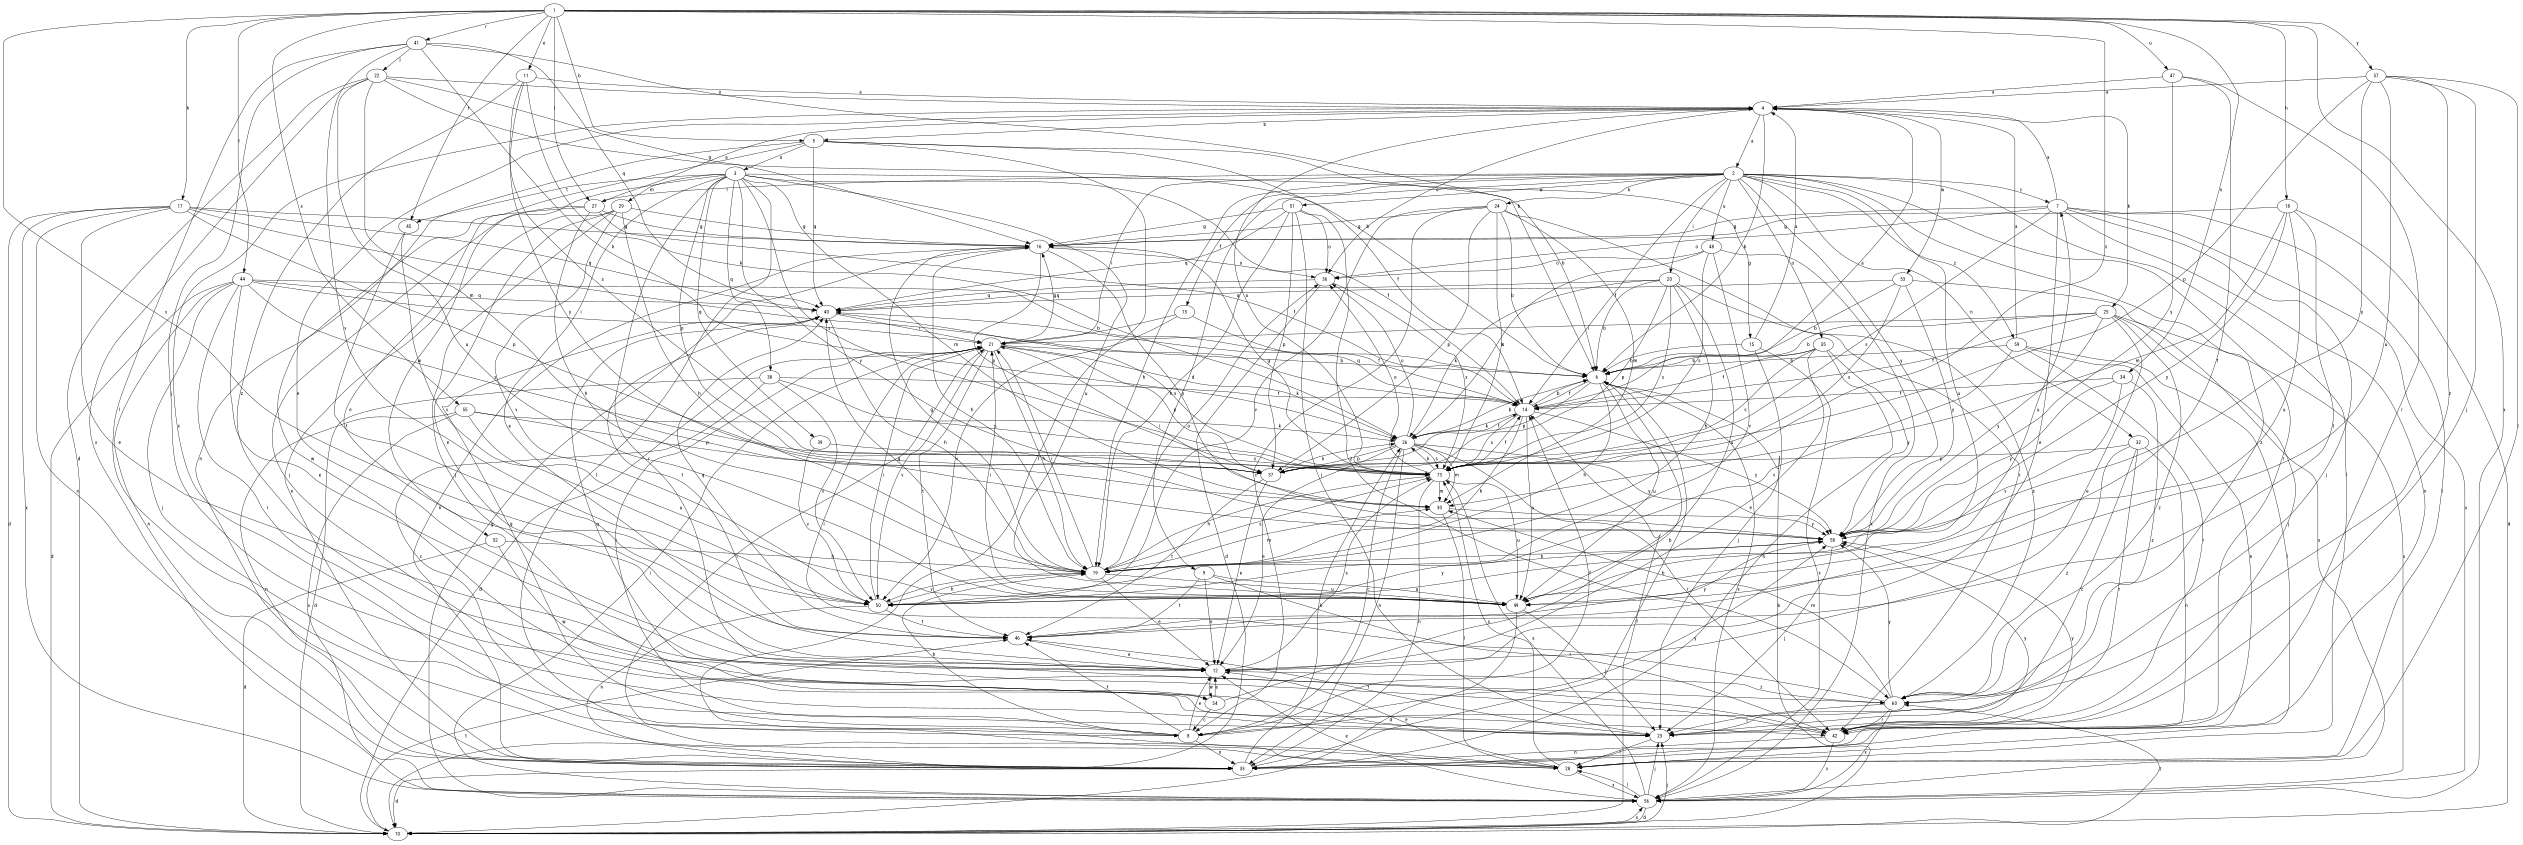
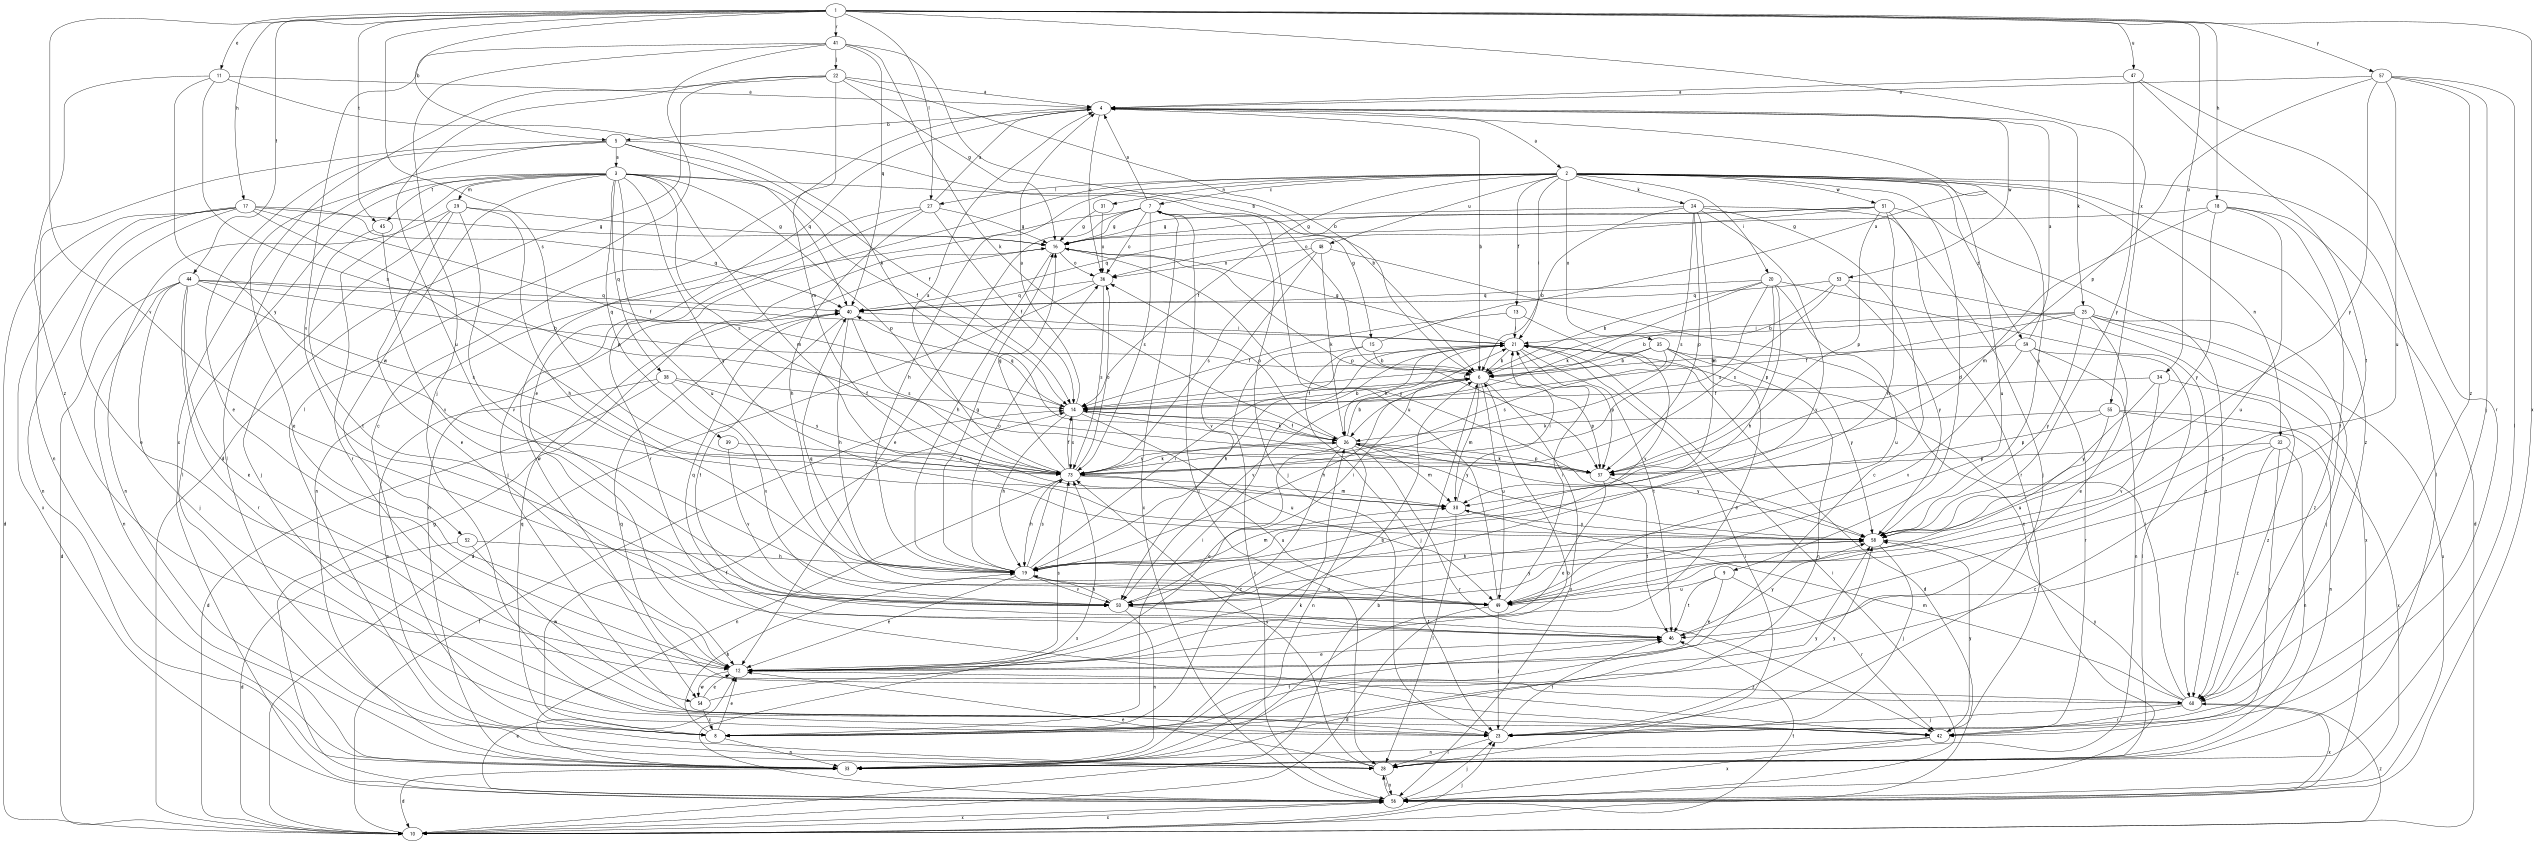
none -> (1103, 206)
none -> (1467, 441)
(1645, 818) -> (963, 818)
